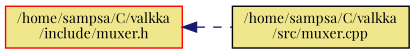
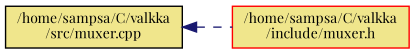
(214, 27) -> (214, 27)
